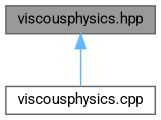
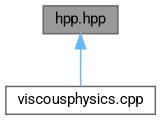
(81, 20) -> (81, 20)
